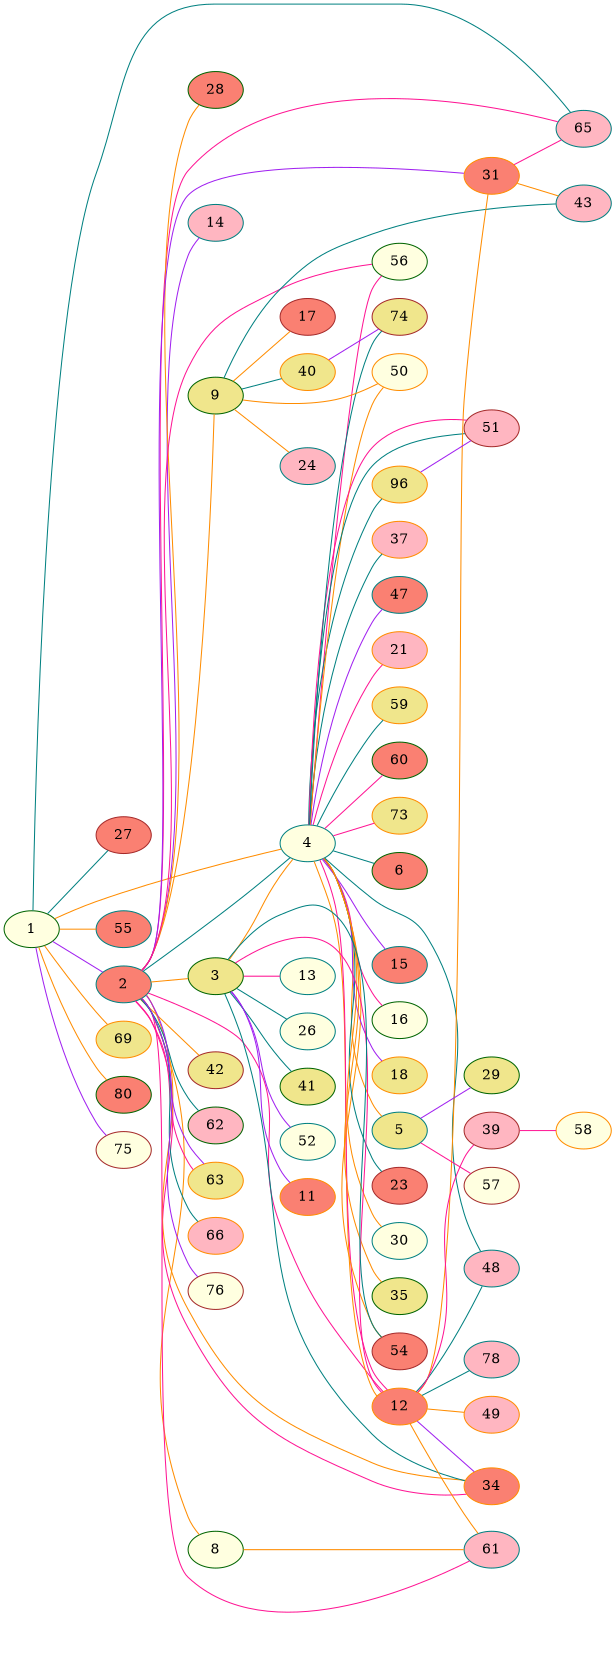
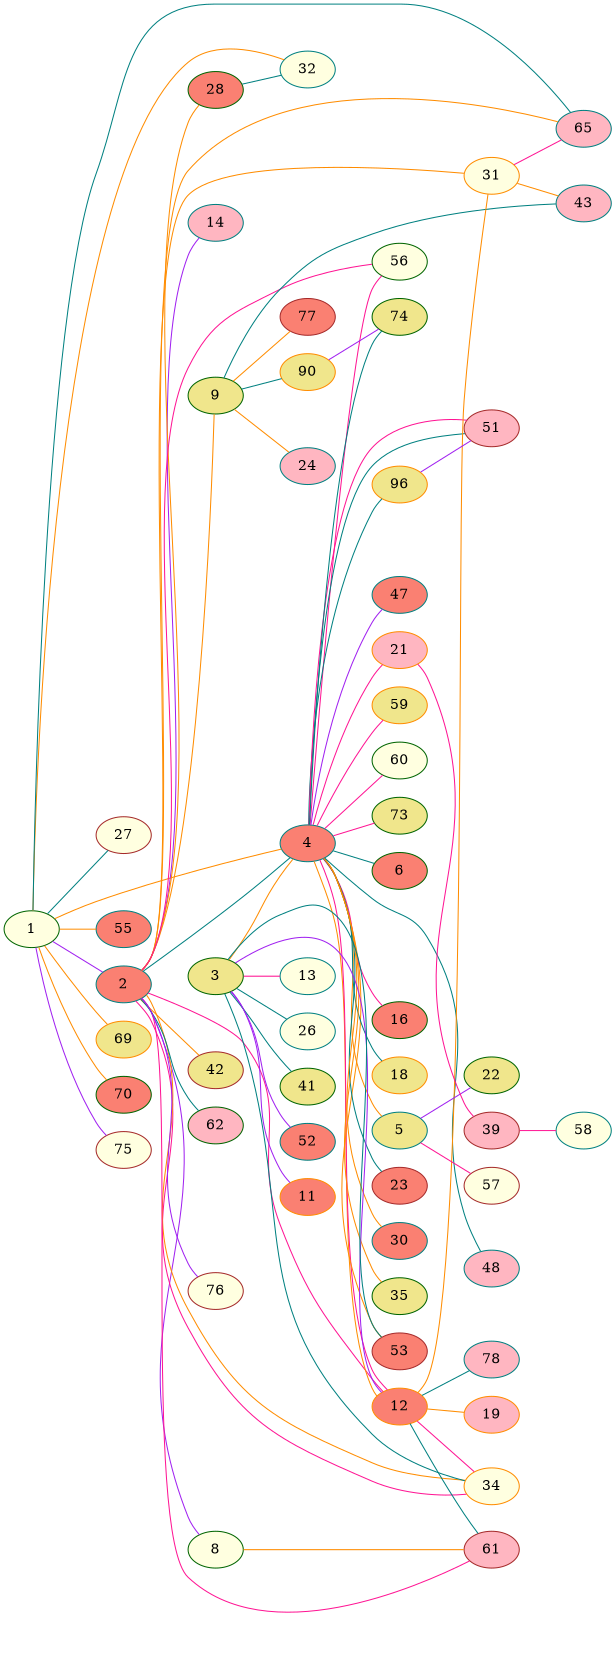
none -> (308, 70)
(492, 176) -> (492, 176)
(179, 198) -> (179, 198)
(184, 206) -> (184, 206)
(308, 317) -> (308, 317)
(400, 317) -> (400, 317)
(308, 372) -> (308, 372)
(400, 372) -> none
(400, 540) -> none
(400, 761) -> (400, 761)
(347, 771) -> (347, 771)
(400, 816) -> (400, 816)
(124, 835) -> (124, 835)
(308, 843) -> (308, 843)
(353, 960) -> (353, 960)
(400, 965) -> none
(170, 980) -> none
(400, 1020) -> (400, 1020)
(492, 1075) -> (492, 1075)
(124, 1095) -> (124, 1095)
(367, 1115) -> (367, 1115)
(584, 1131) -> (584, 1131)
(308, 1142) -> (308, 1142)
(216, 1181) -> none
(216, 1236) -> none
(400, 1241) -> (400, 1241)
(175, 1252) -> (175, 1252)
(446, 1269) -> (446, 890)
(452, 1341) -> none
(400, 1351) -> (400, 1351)
(492, 1415) -> (492, 1415)
(446, 1447) -> (446, 1447)
(446, 1485) -> (446, 1485)
(492, 1486) -> (492, 1486)
(492, 1550) -> (492, 1550)
